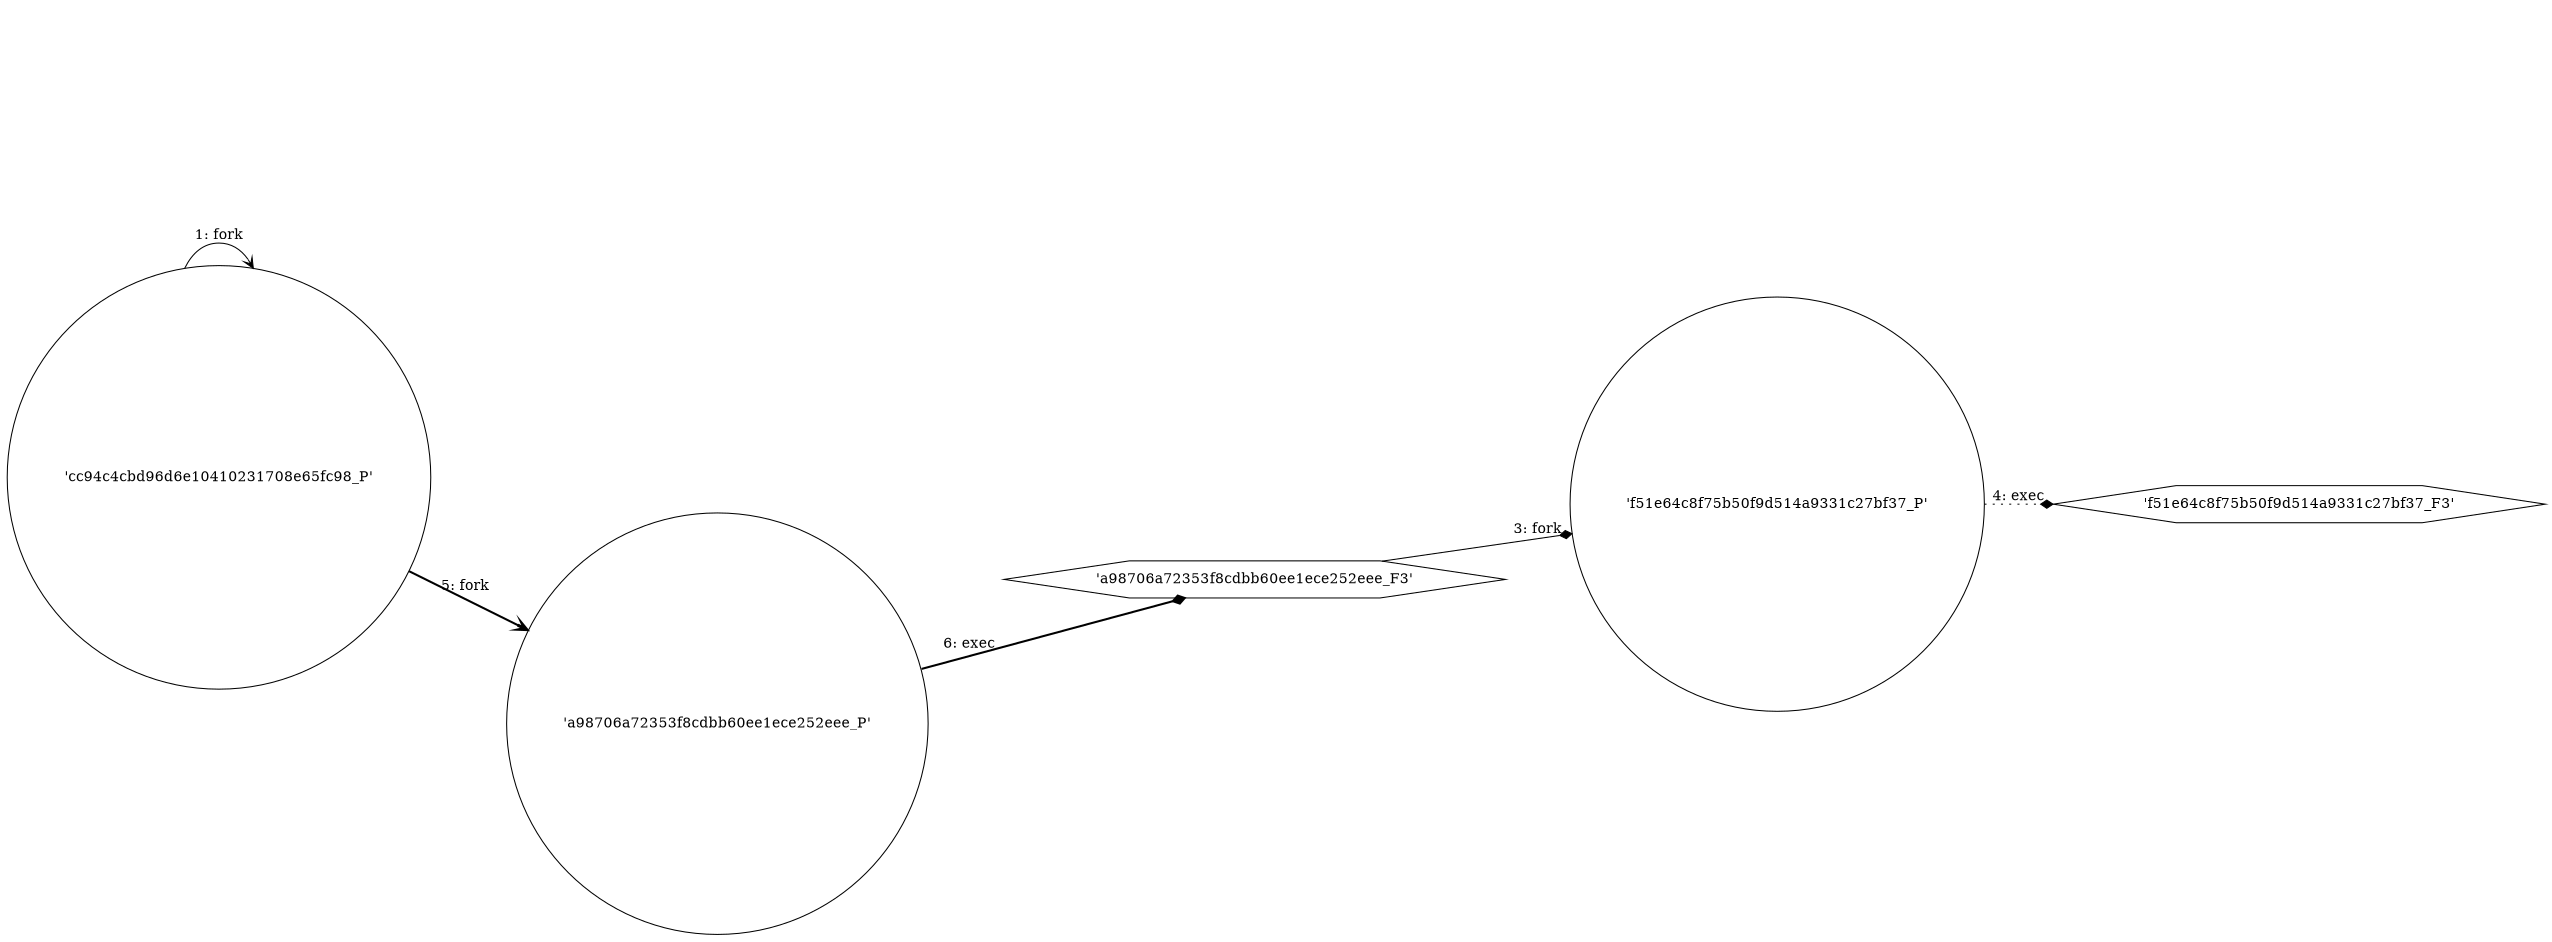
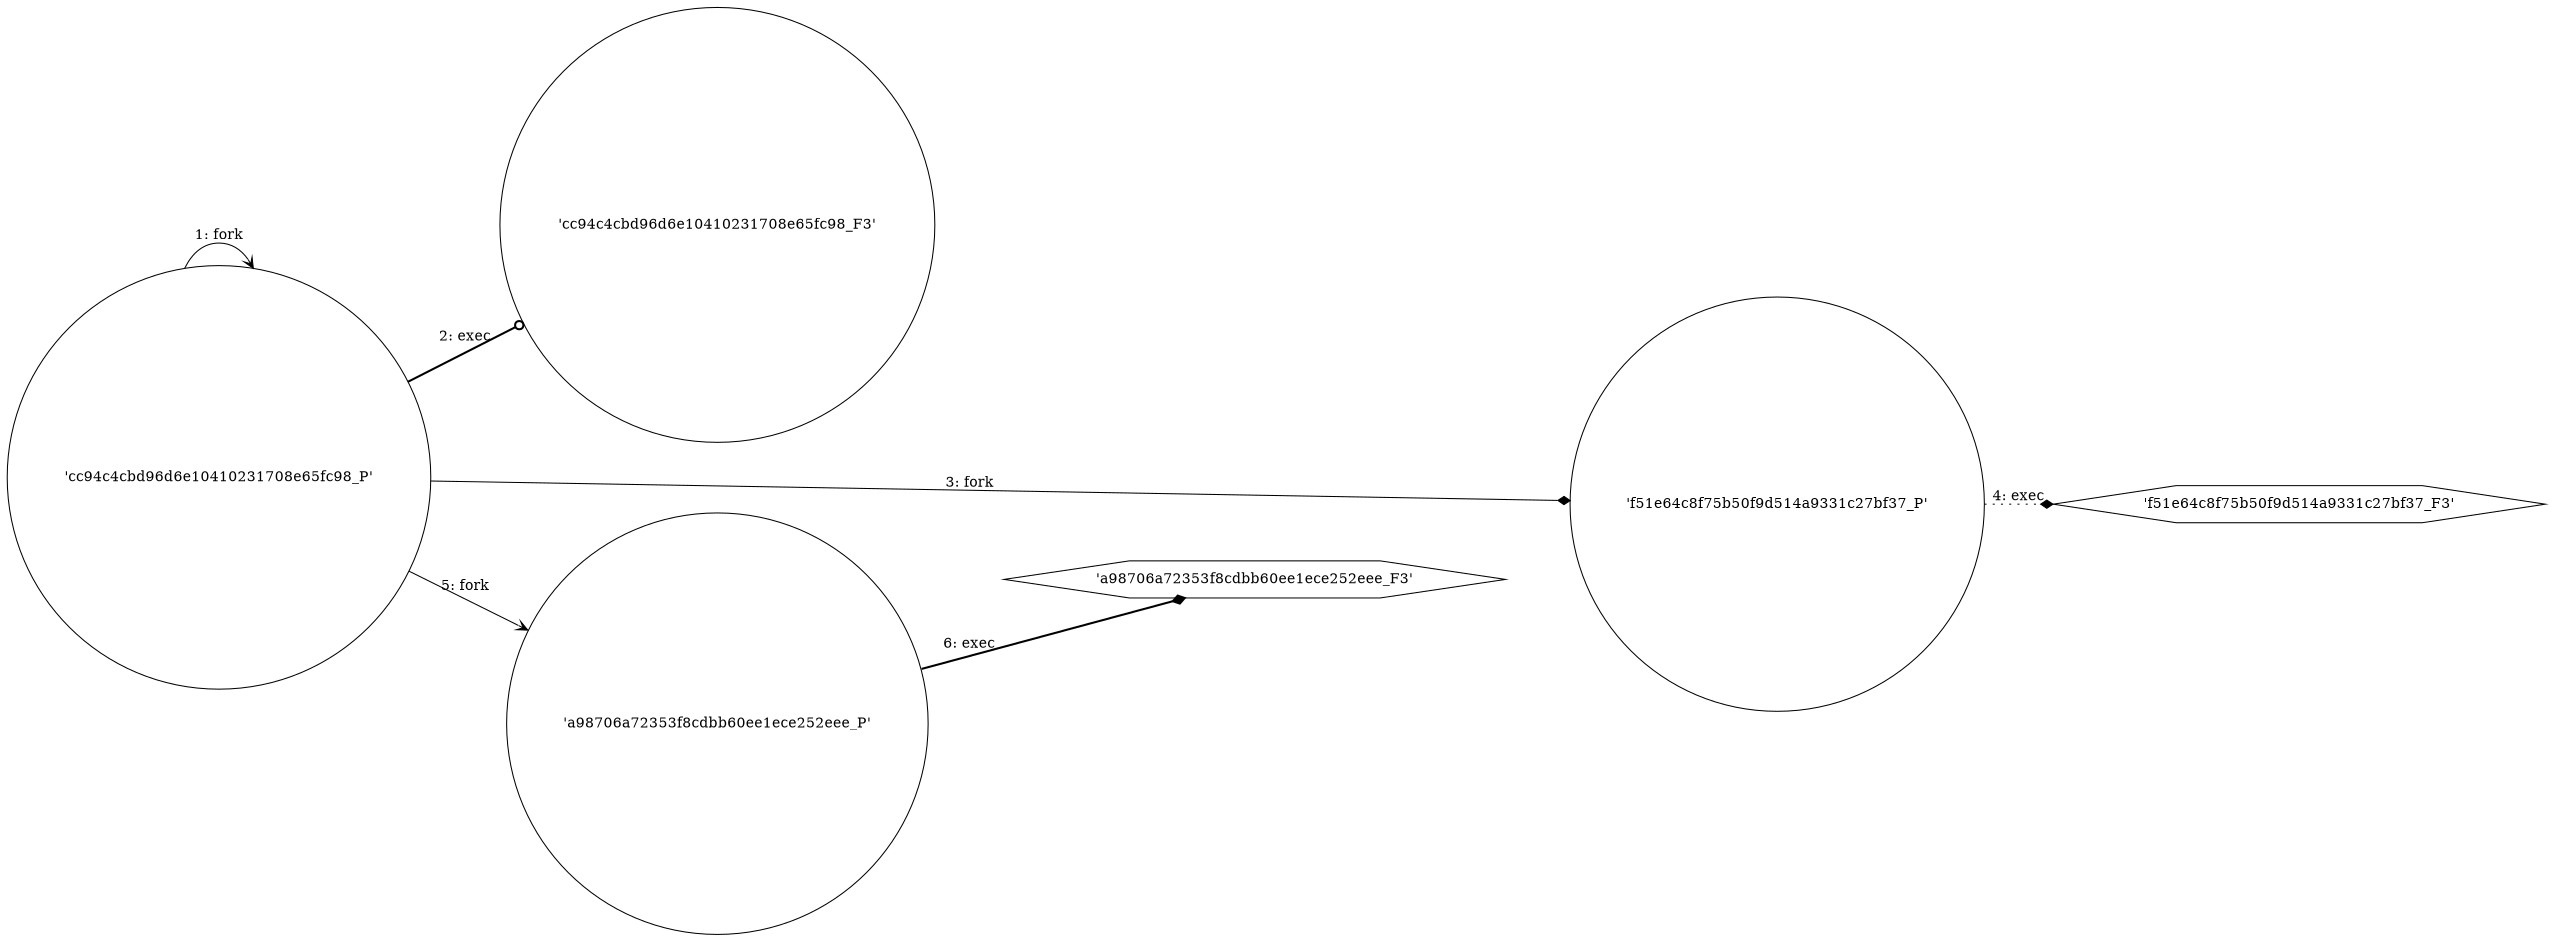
none -> (717, 225)
(1471, 548) -> (994, 491)
(464, 598) -> (464, 598)
